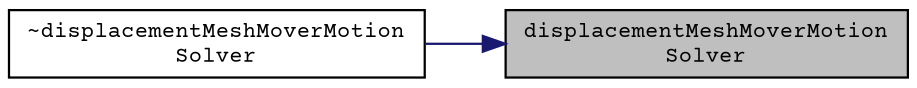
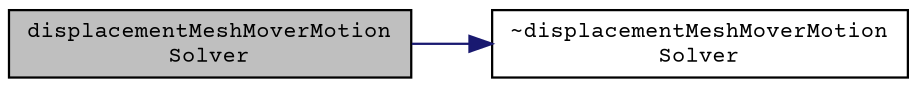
(454, 44) -> (441, 44)
